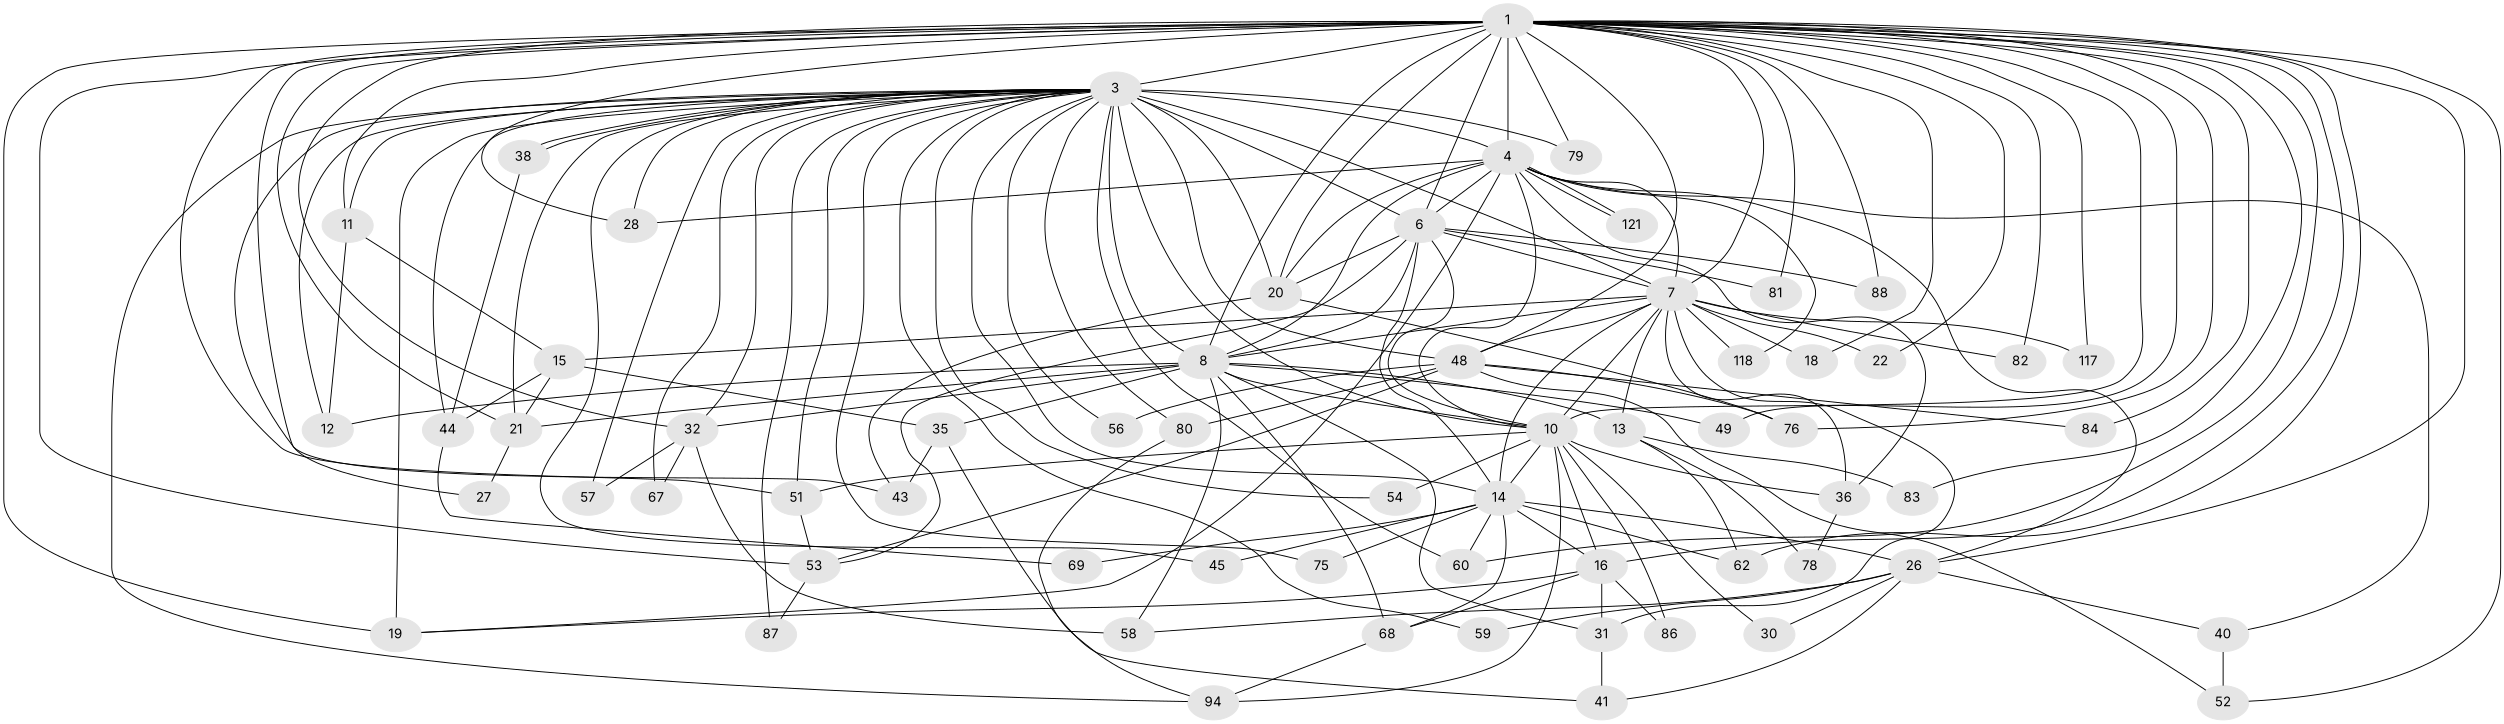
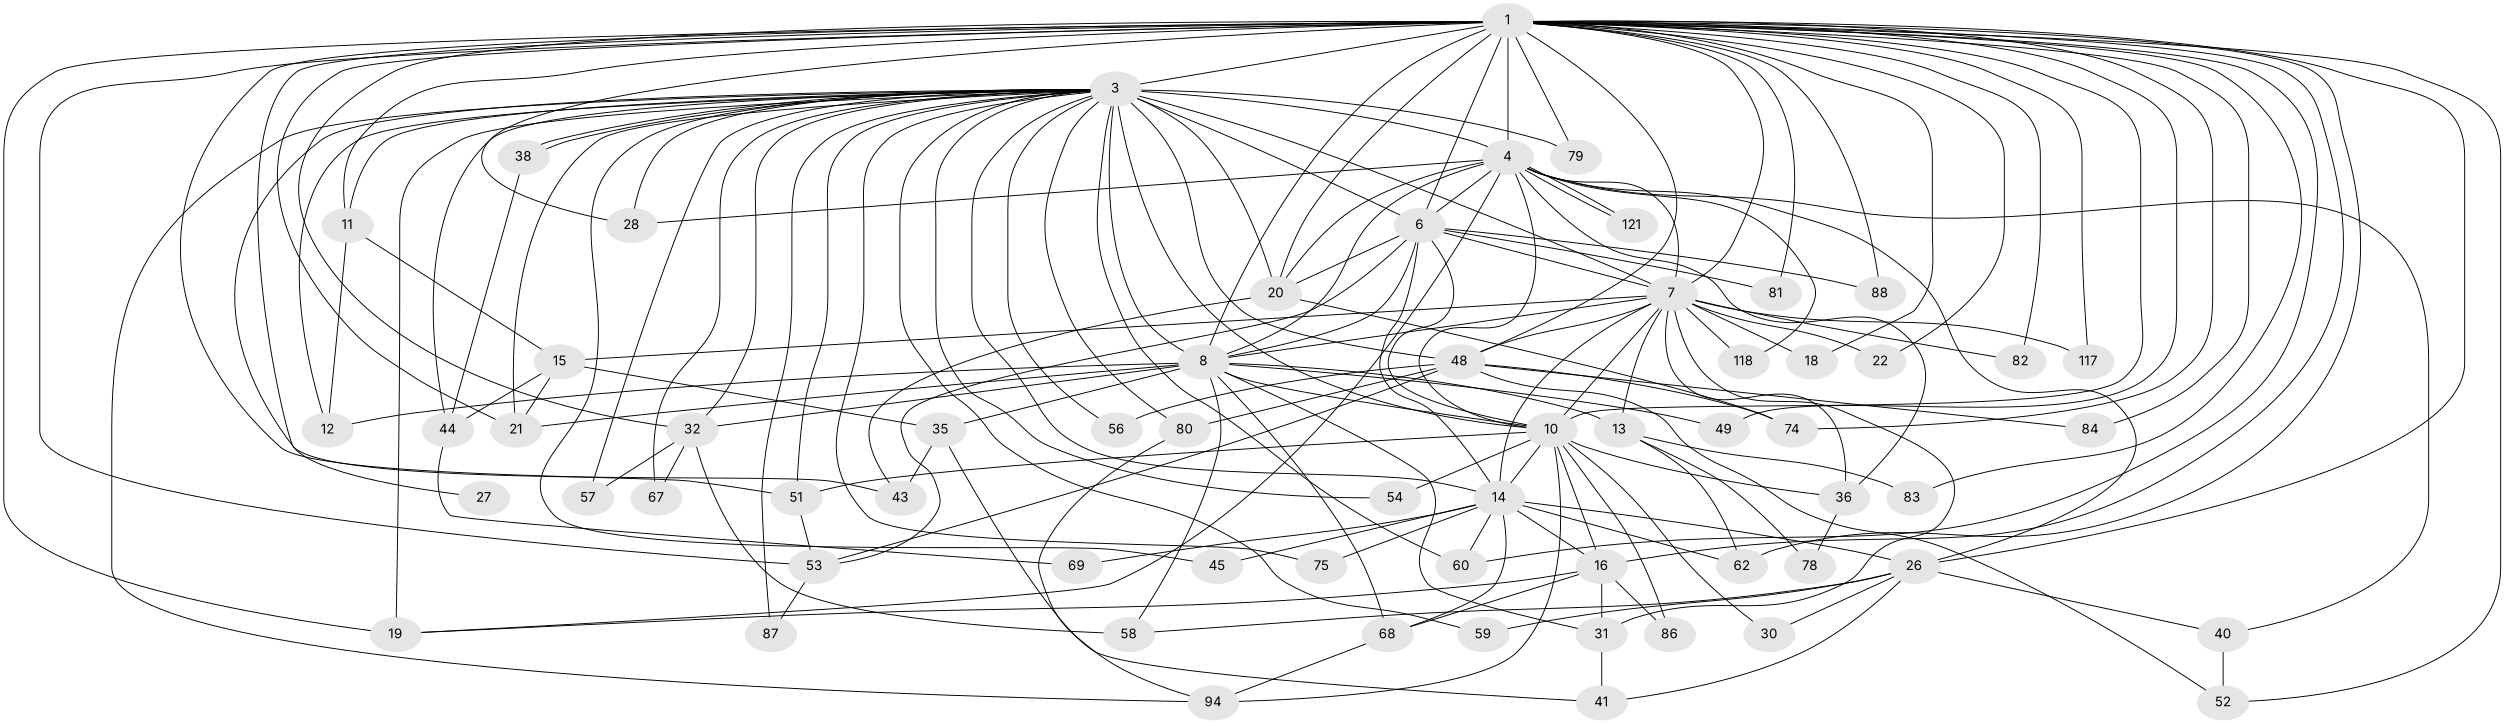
(1792, 430) -> (1792, 430)
(500, 464) -> none
